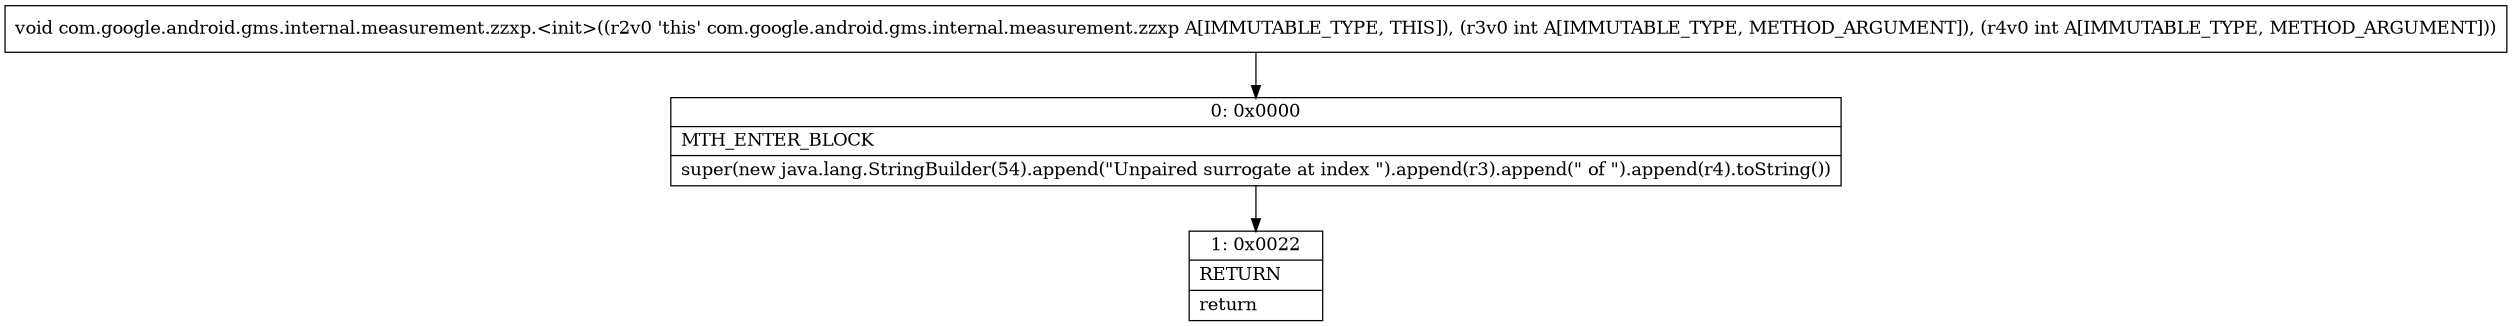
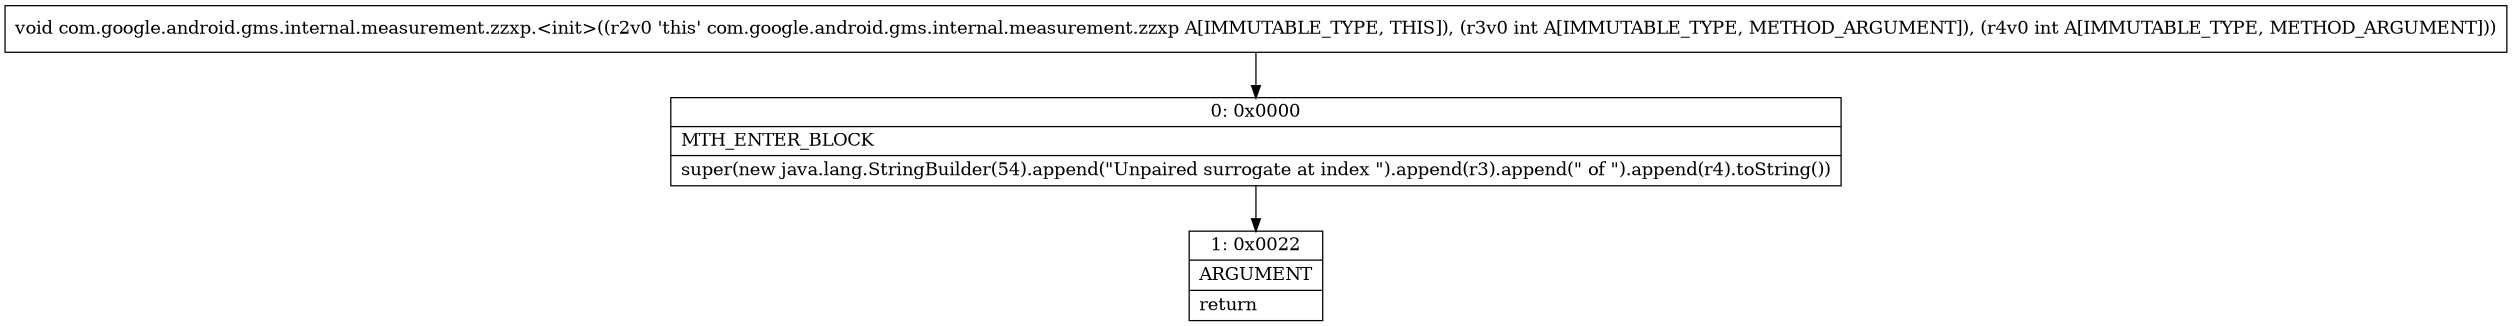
(1240, 275) -> (1256, 275)
